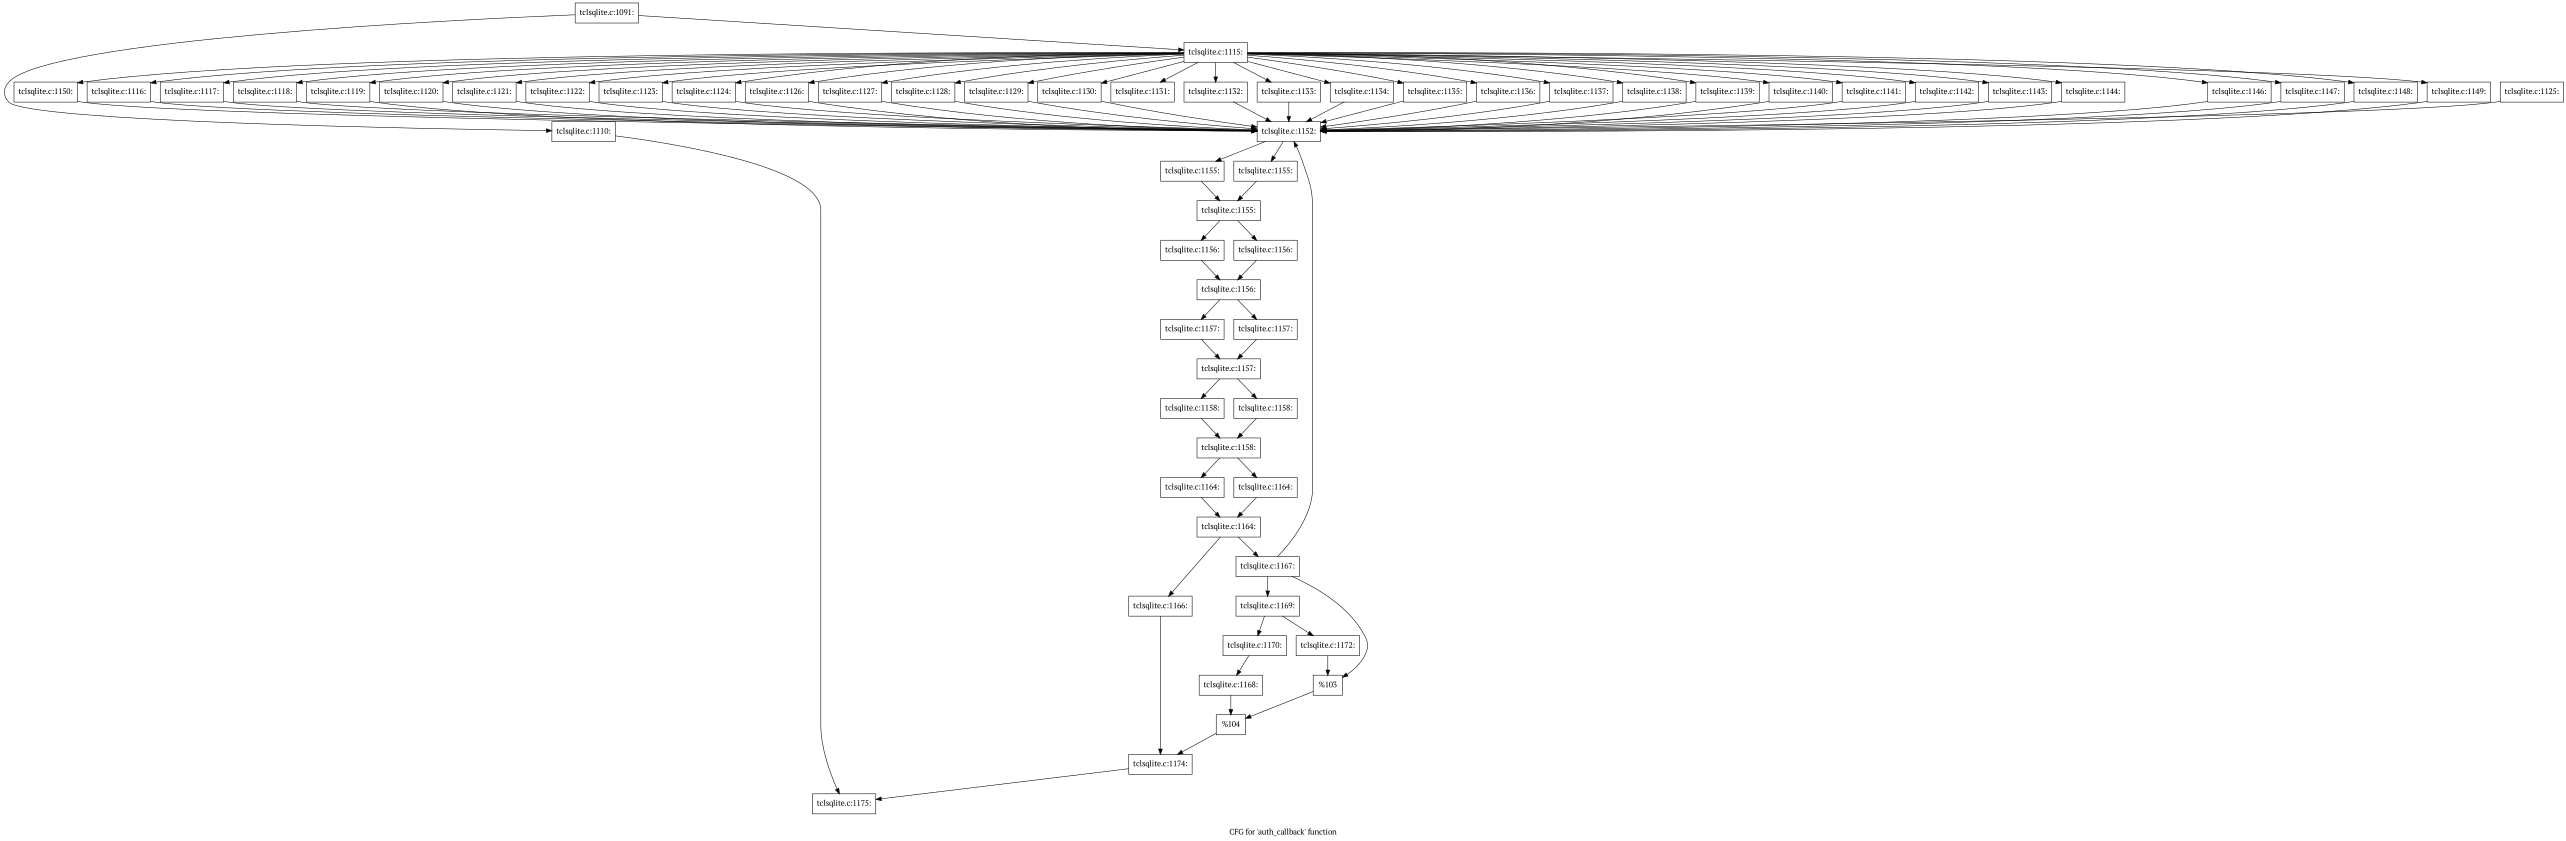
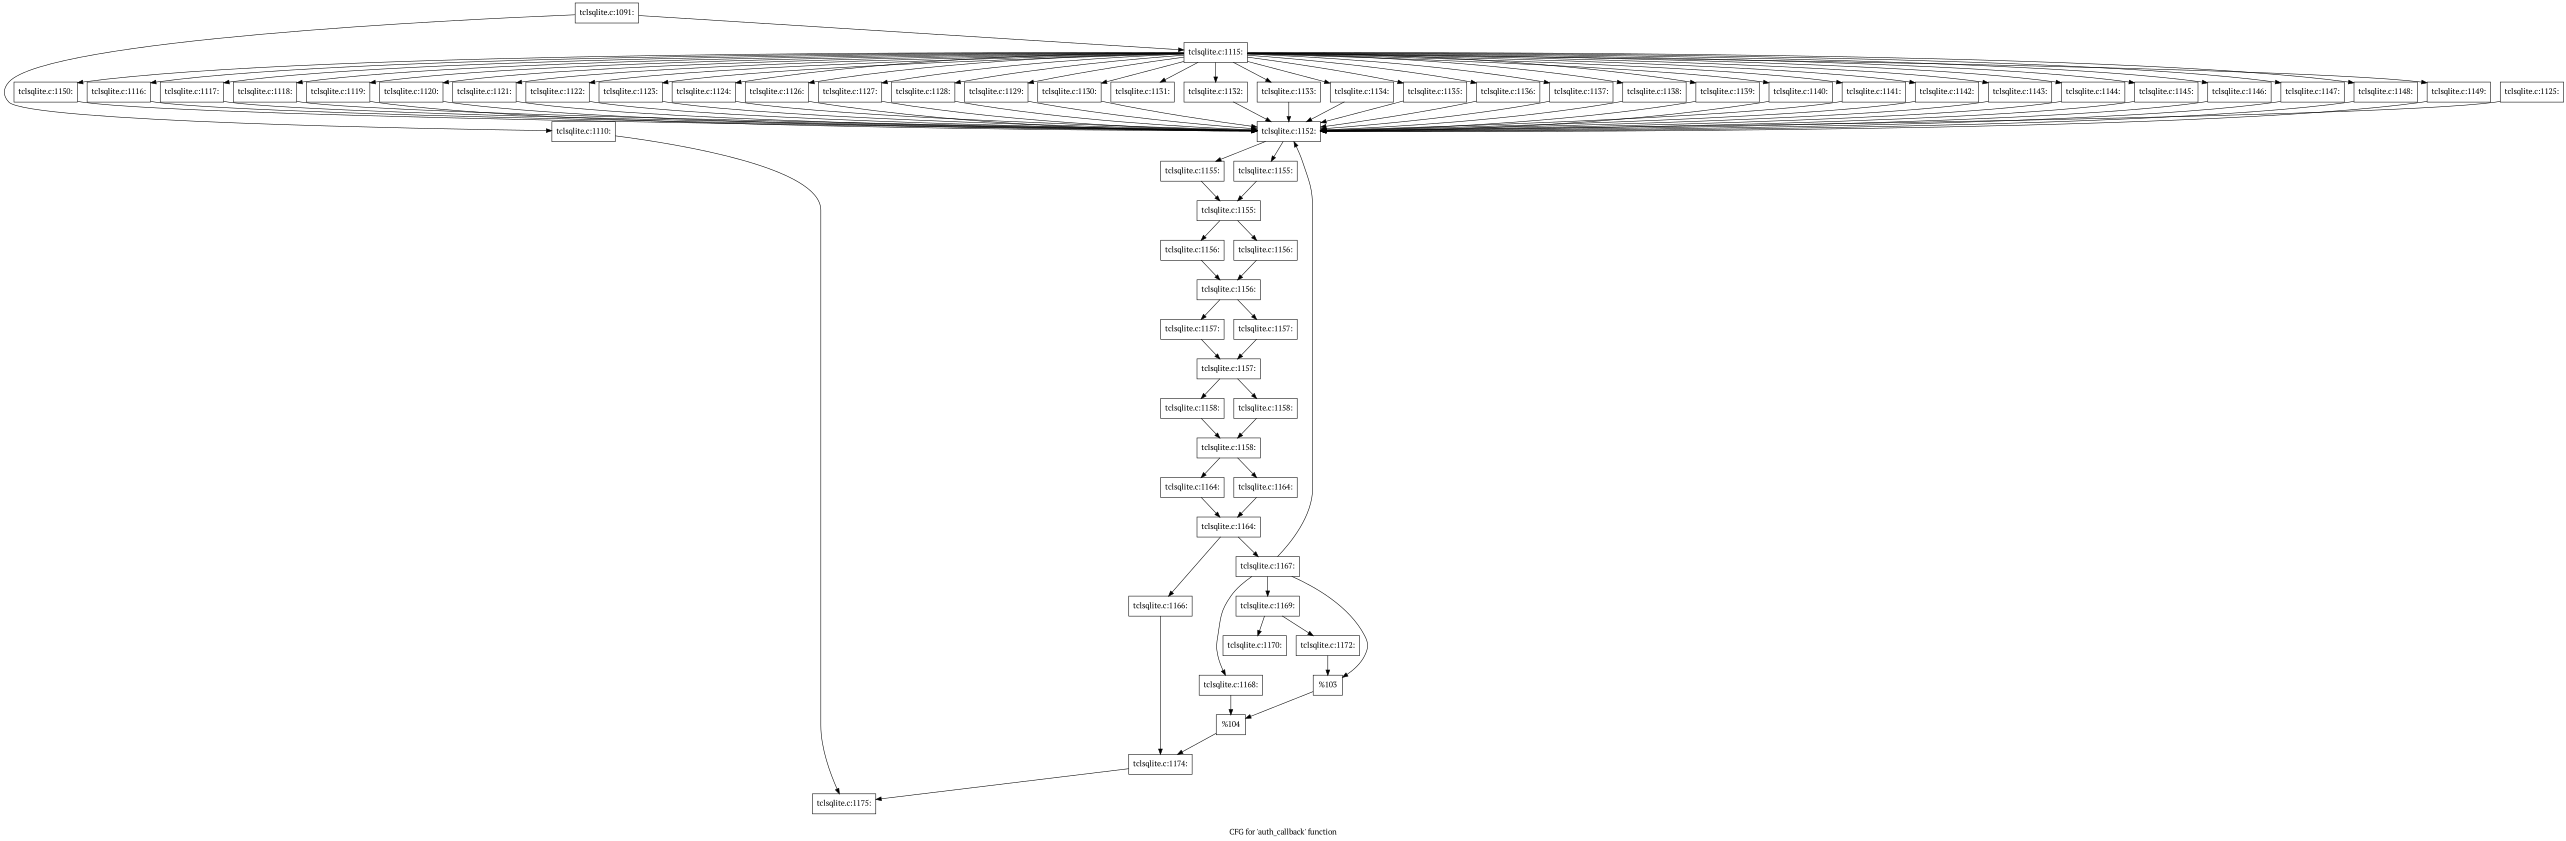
none -> (2166, 92)
(1244, 663) -> (1221, 618)
